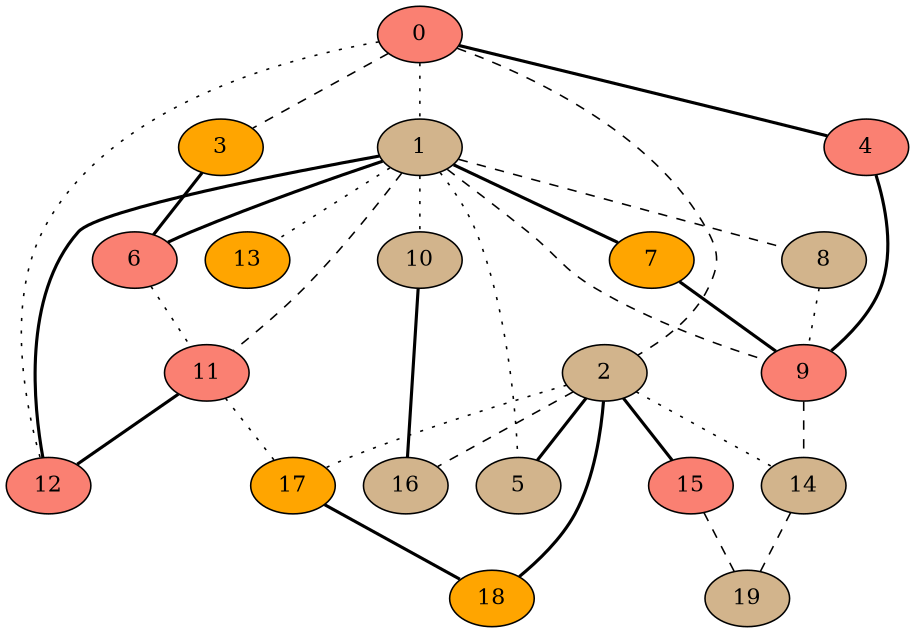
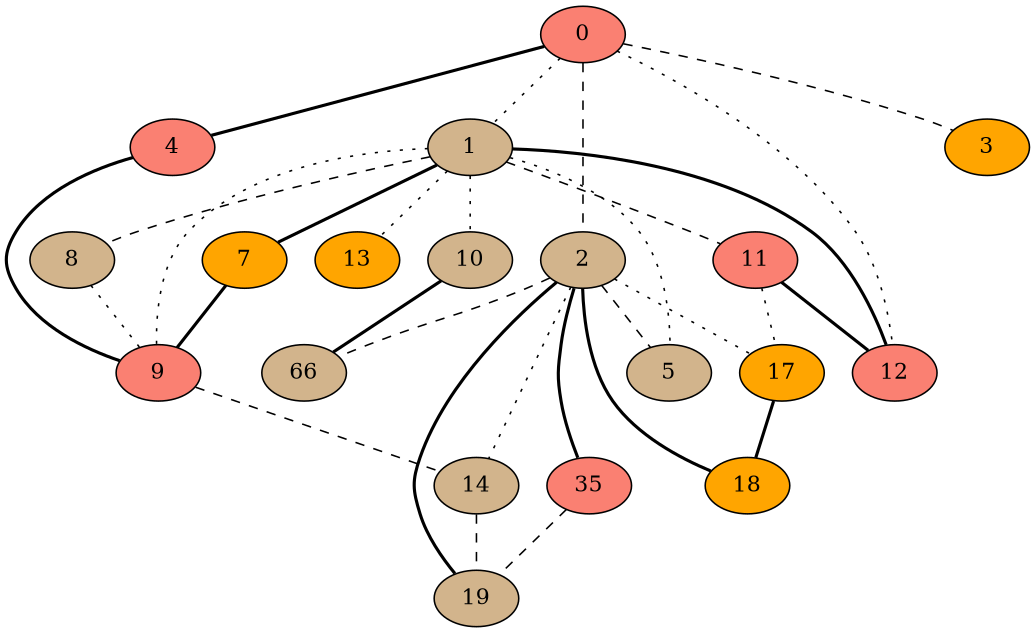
(135, 260) -> none
(593, 287) -> (244, 190)
none -> (441, 414)
(562, 429) -> (626, 316)
(406, 486) -> (304, 373)
(691, 486) -> (589, 486)
